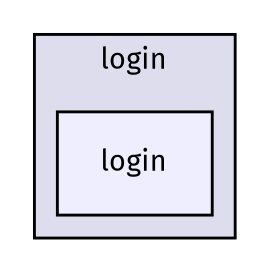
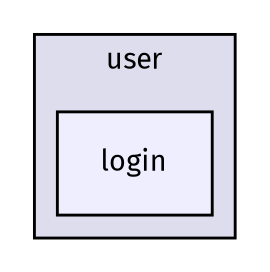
(135, 62) -> (135, 62)
